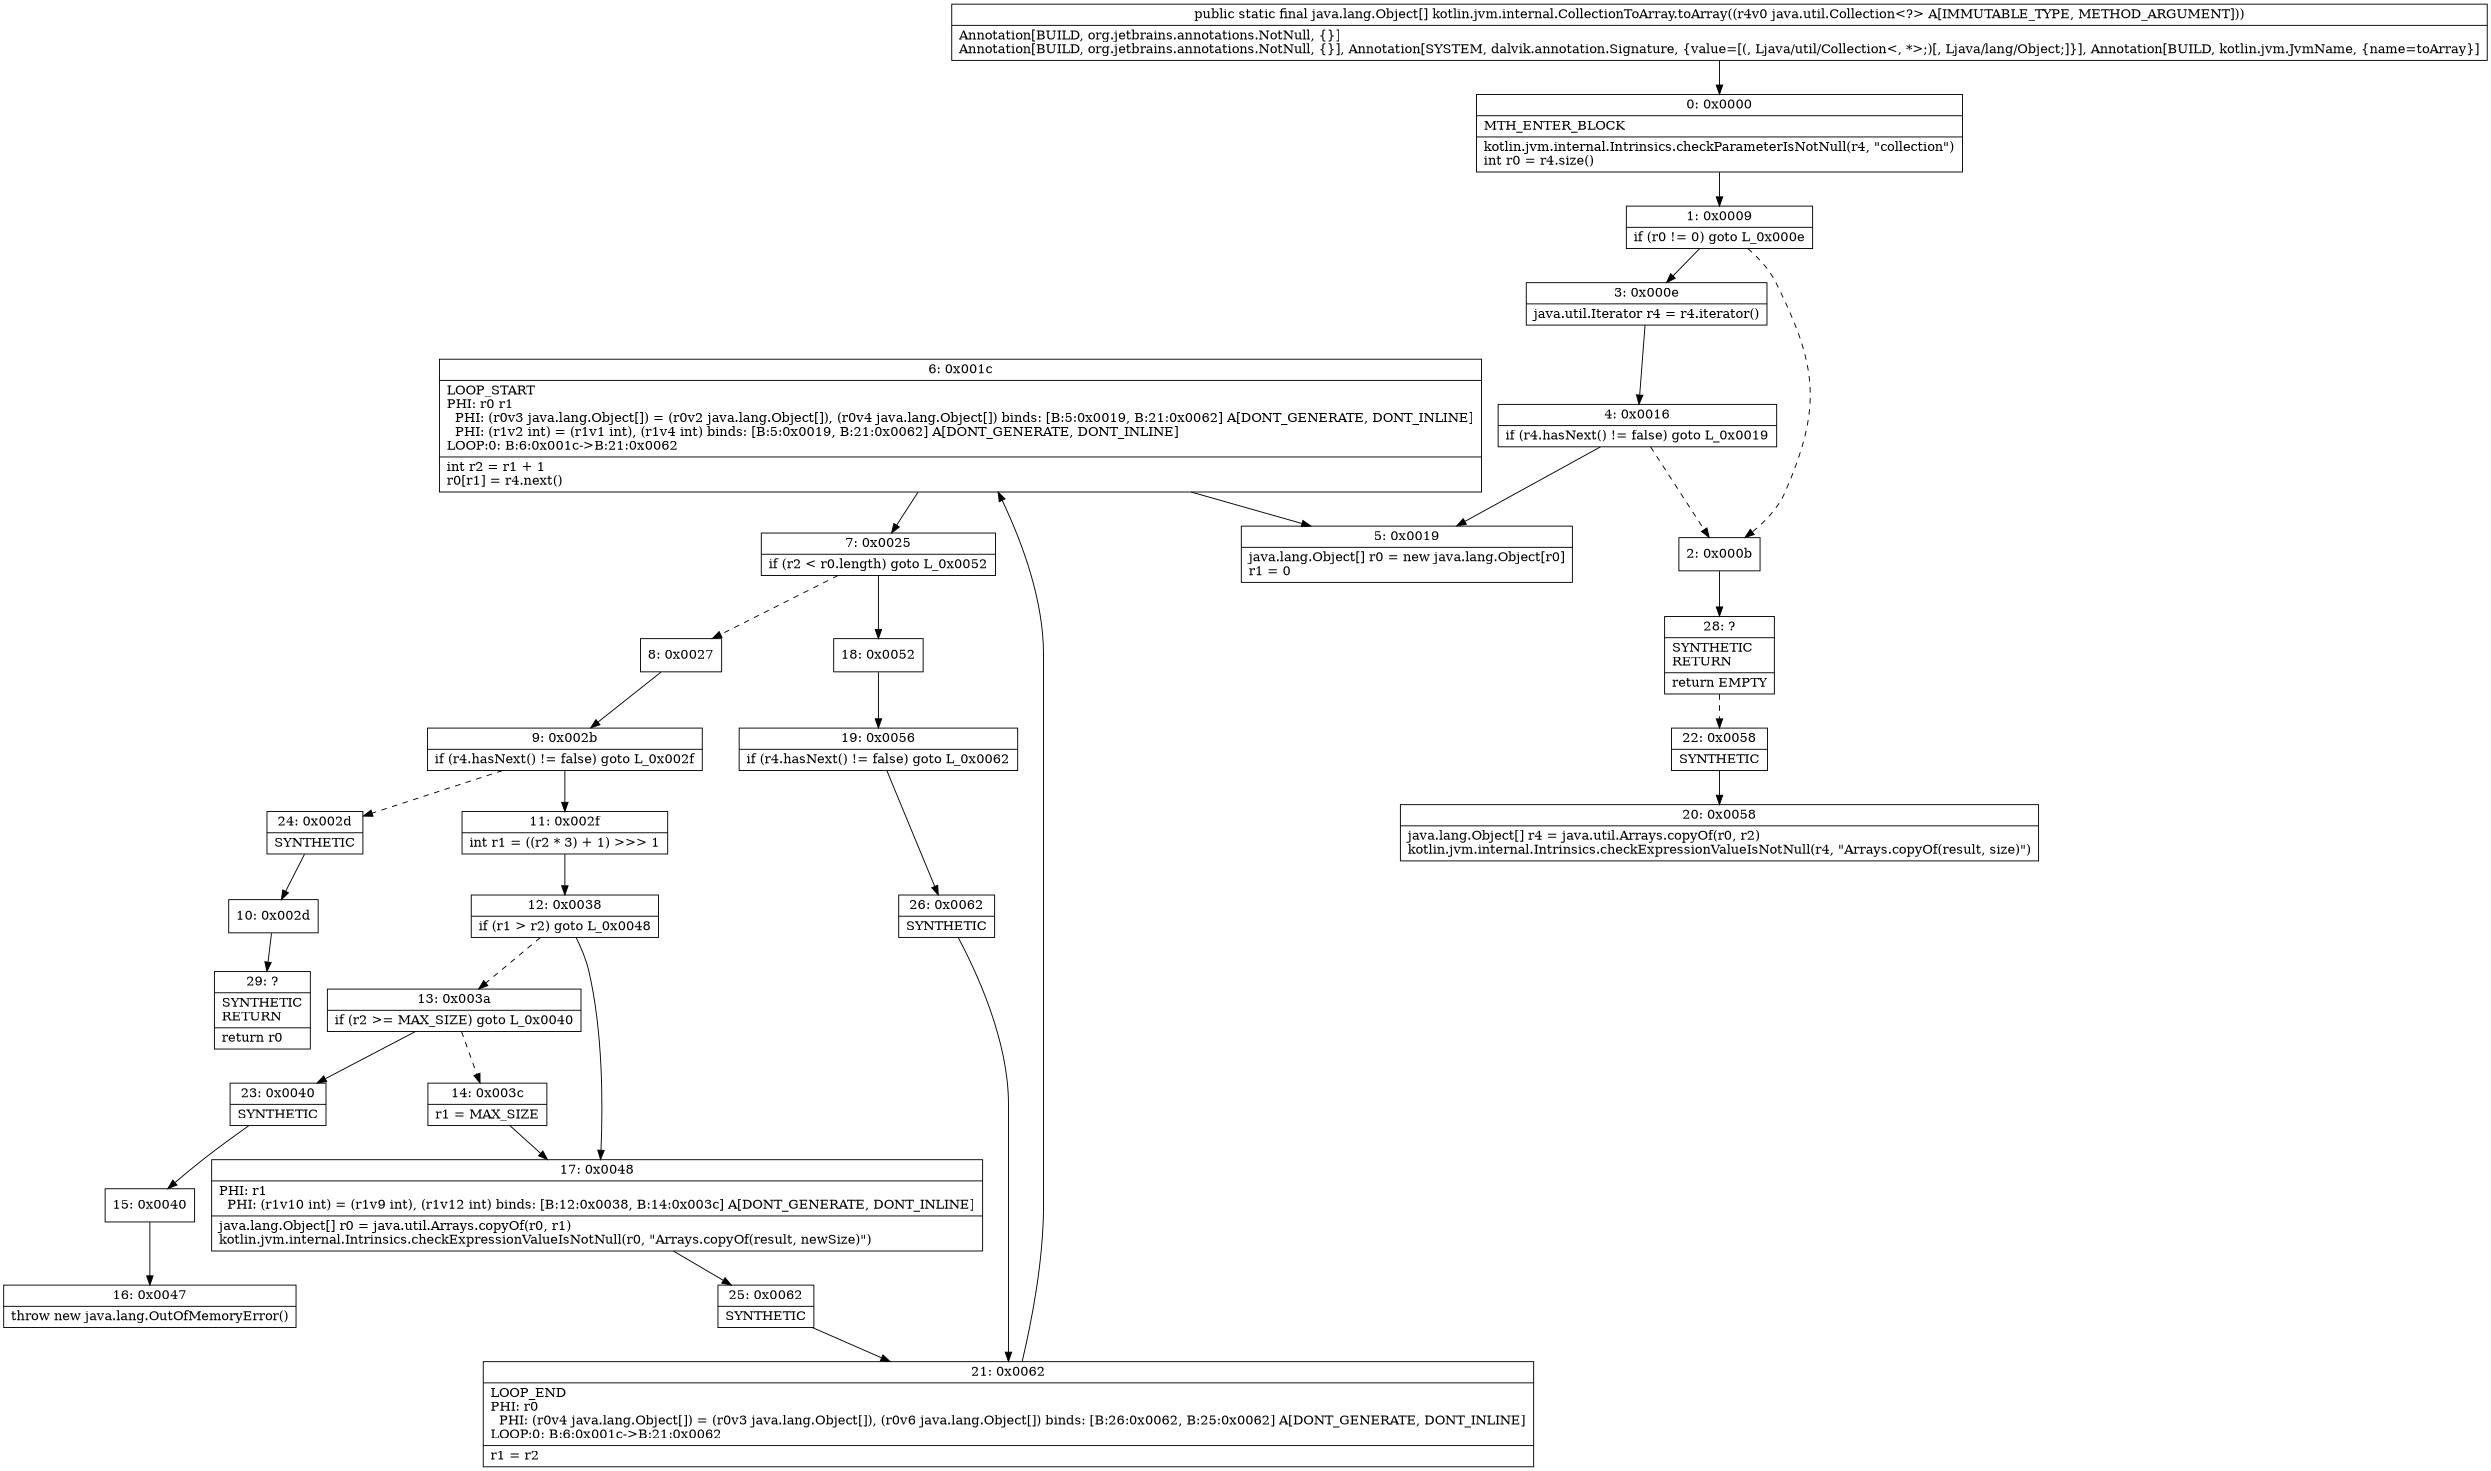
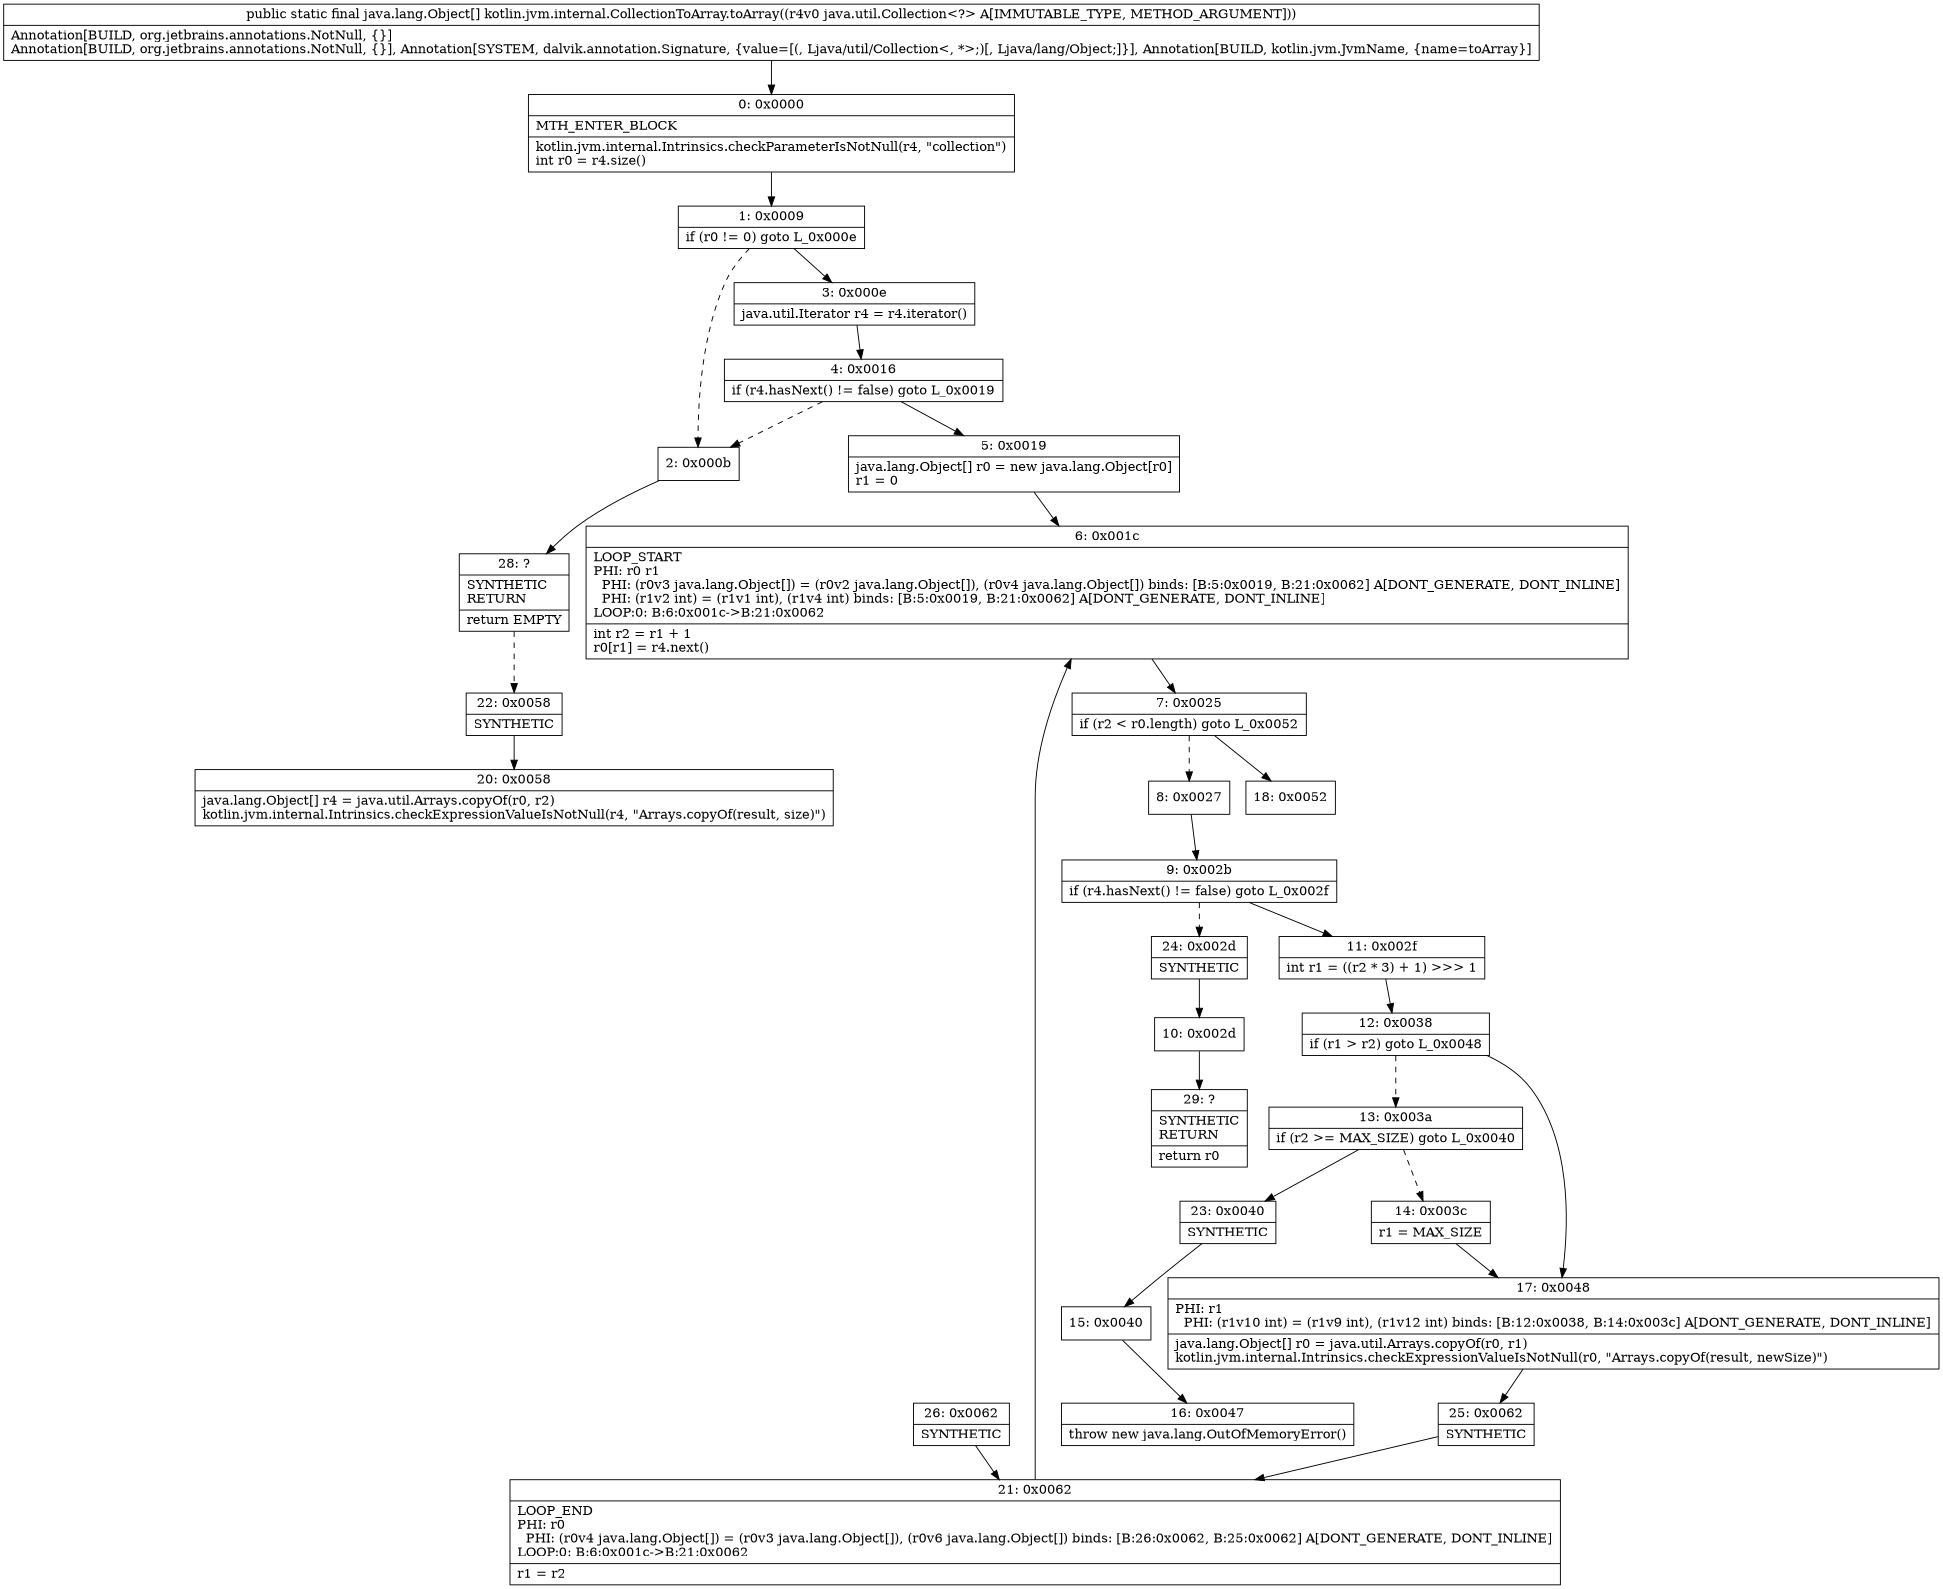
(1246, 508) -> (1044, 505)
(878, 749) -> none
